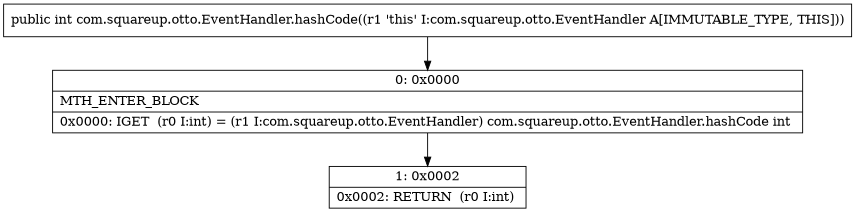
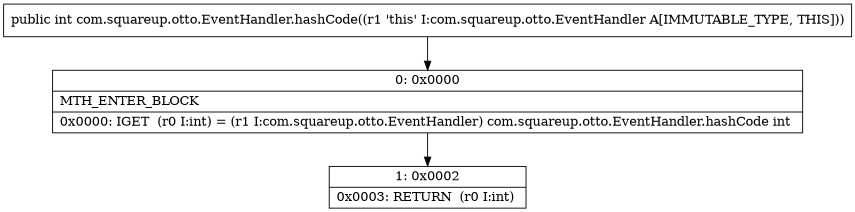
(428, 197) -> (428, 197)
